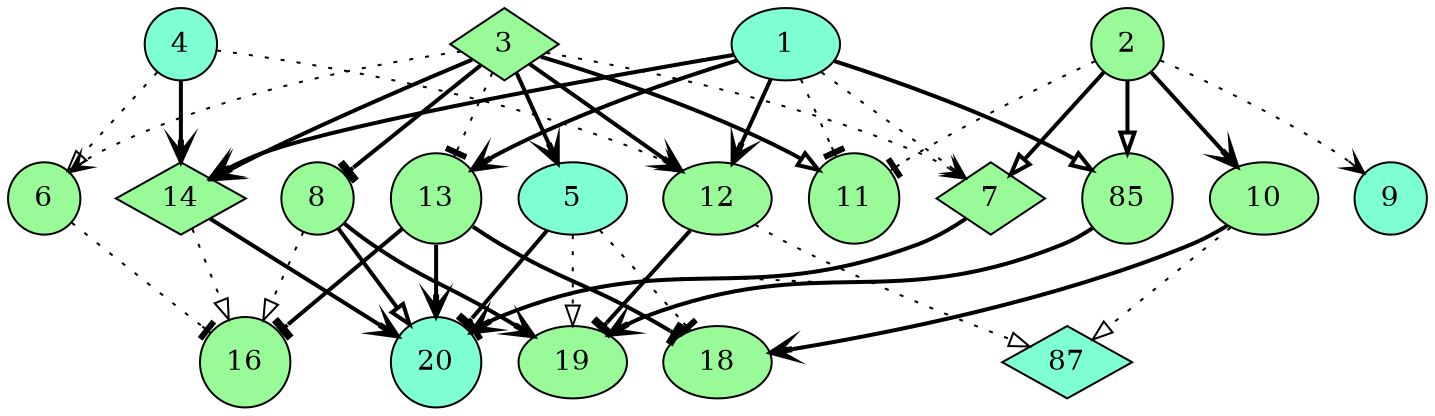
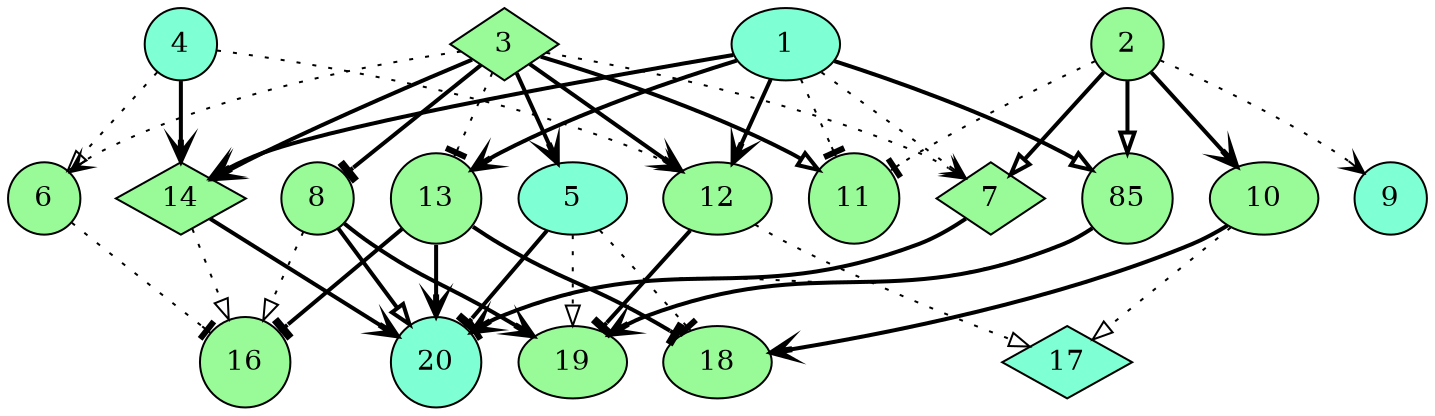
(1067, 362) -> (1067, 362)
